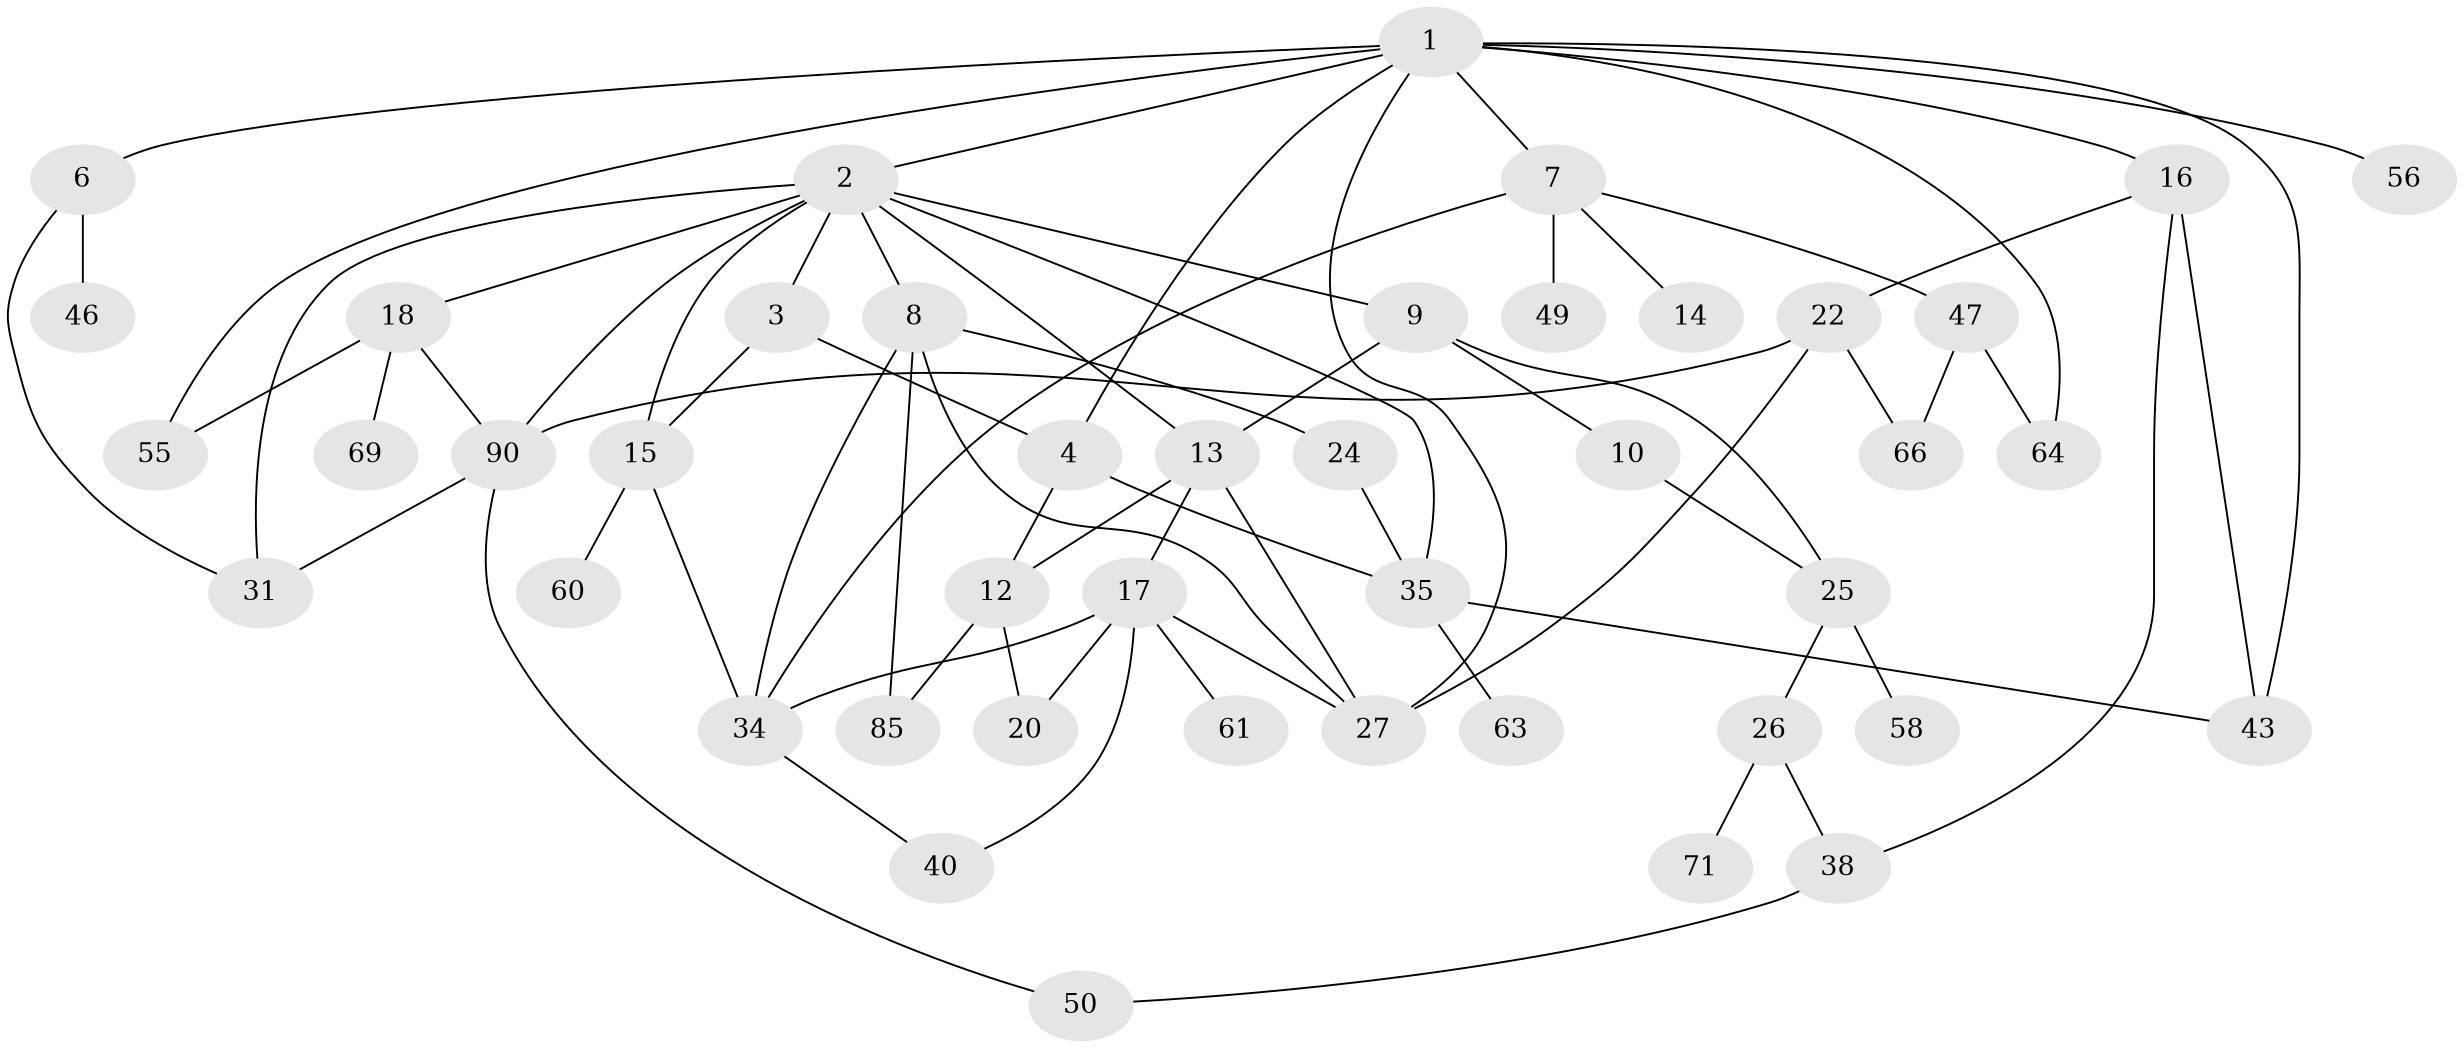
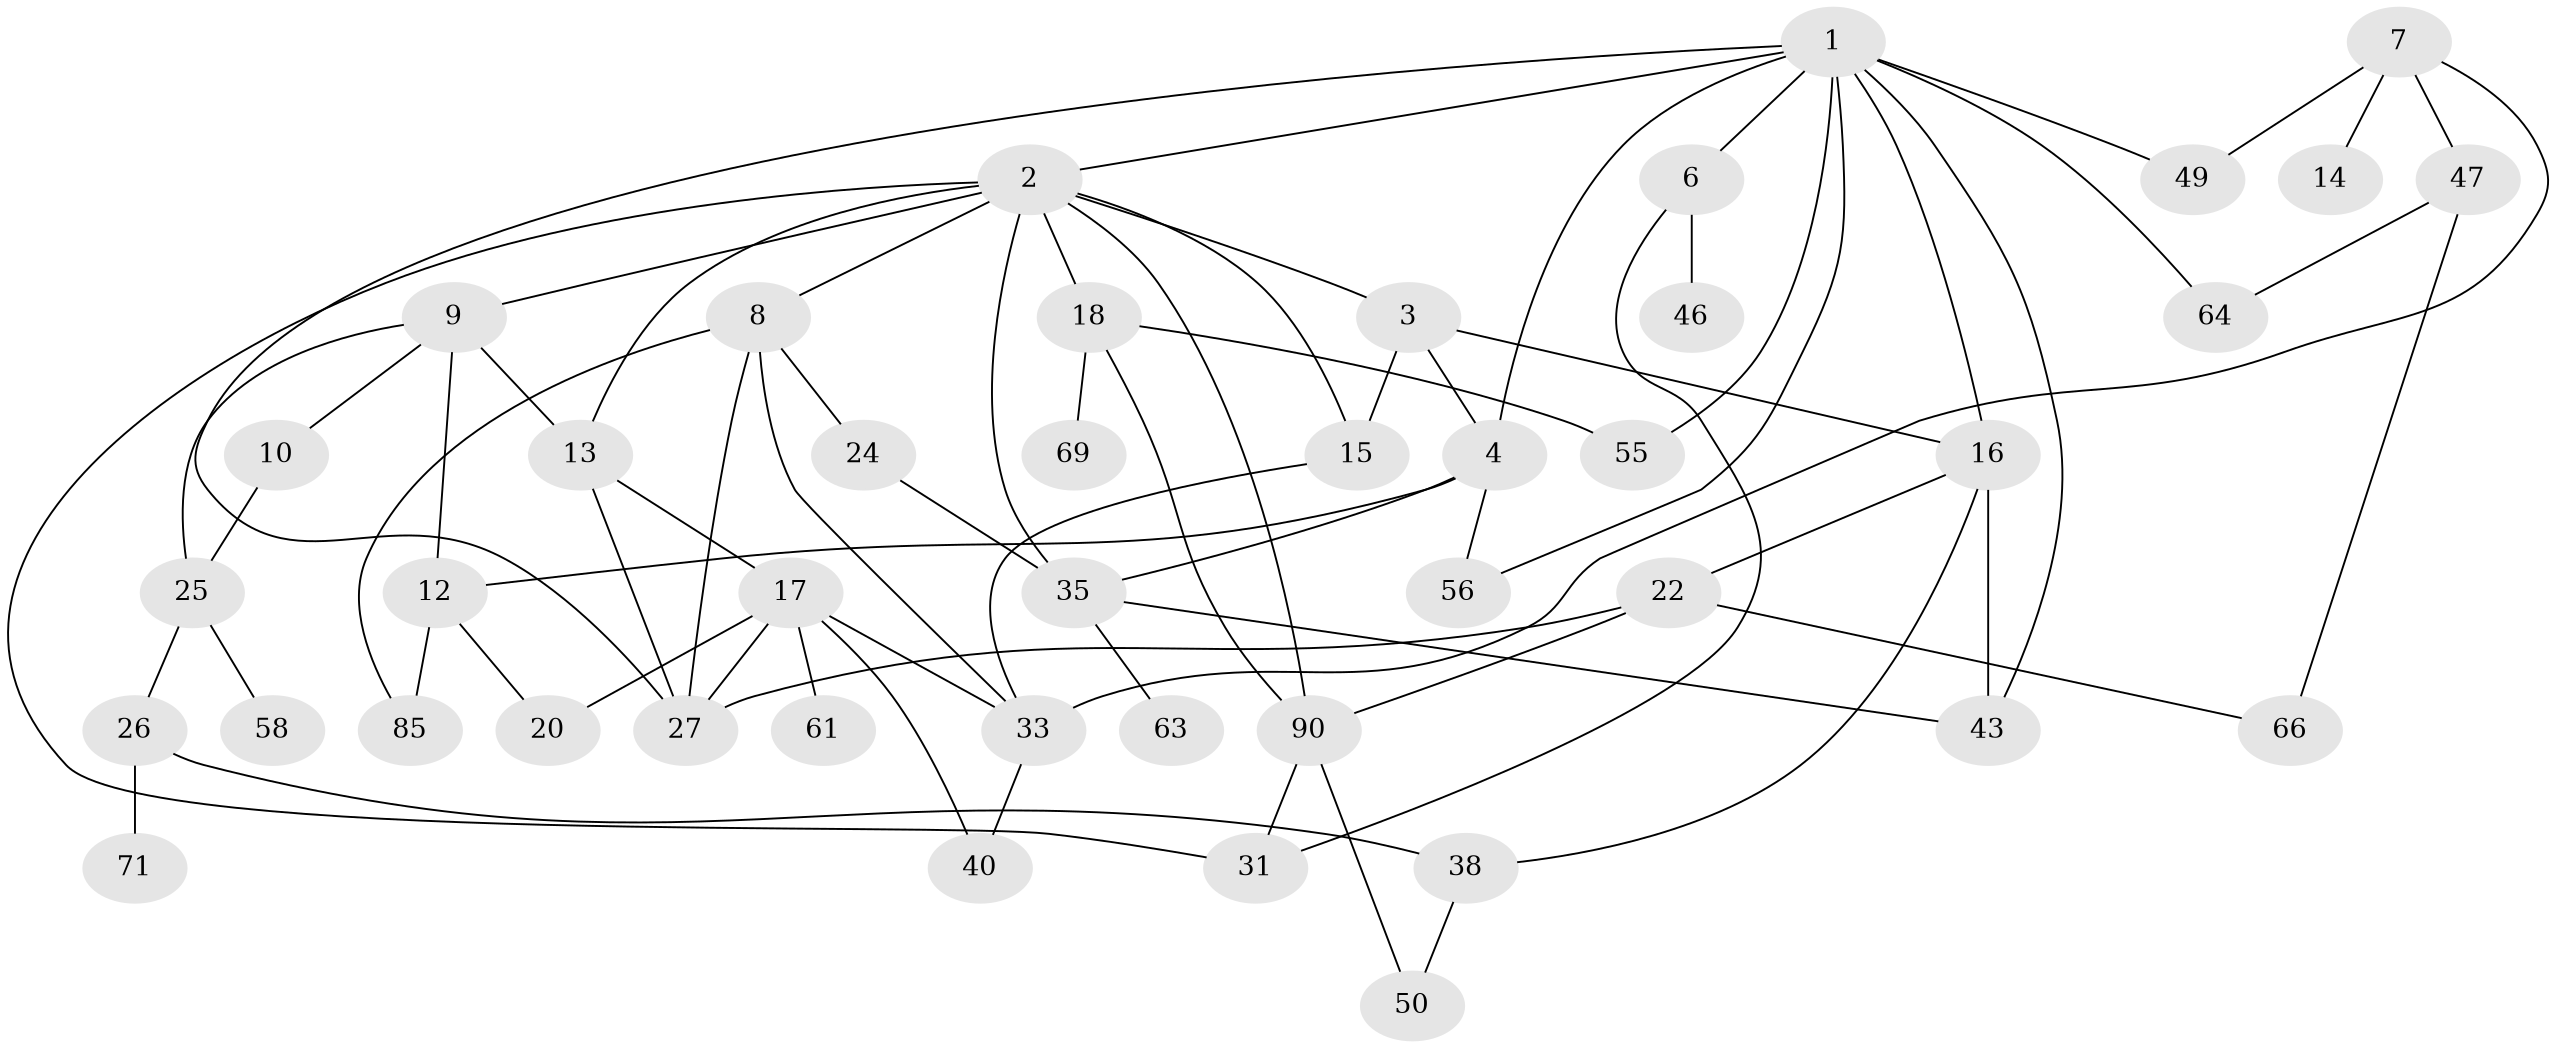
(1492, 111) -> (2015, 108)
none -> (1698, 386)
(1112, 518) -> (446, 440)
none -> (1477, 524)
(569, 593) -> none
(750, 731) -> (1034, 731)
